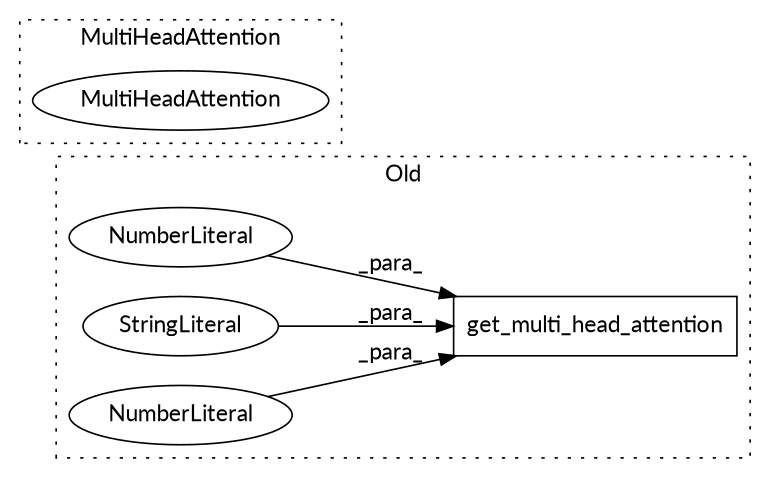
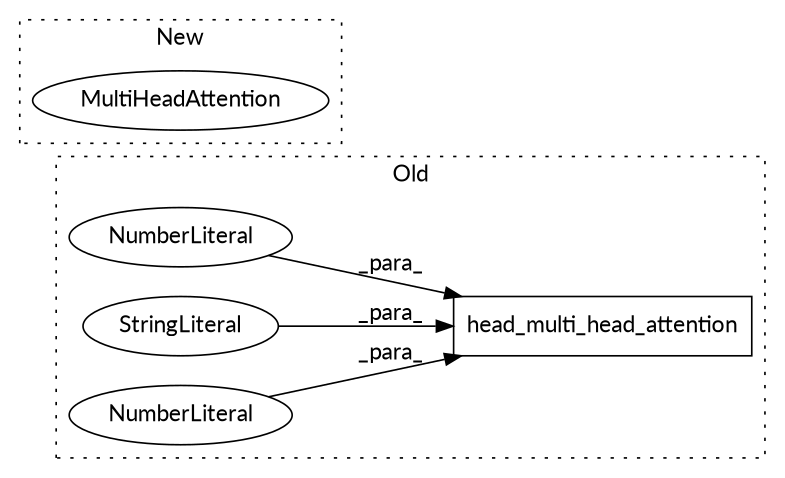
(181, 39) -> (181, 39)
(595, 326) -> (603, 326)
